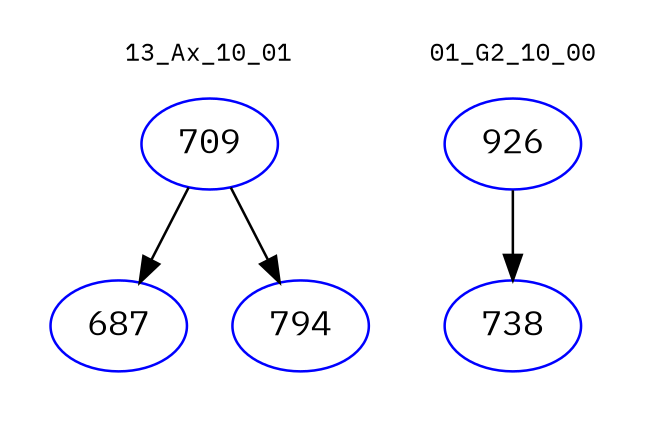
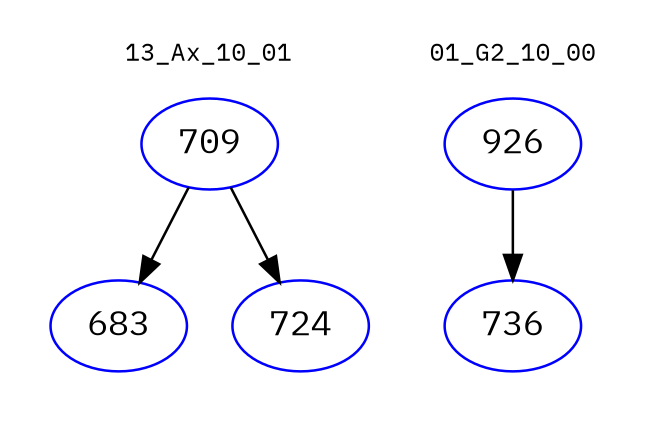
(119, 326) -> (119, 326)
(301, 326) -> (301, 326)
(513, 326) -> (513, 326)
